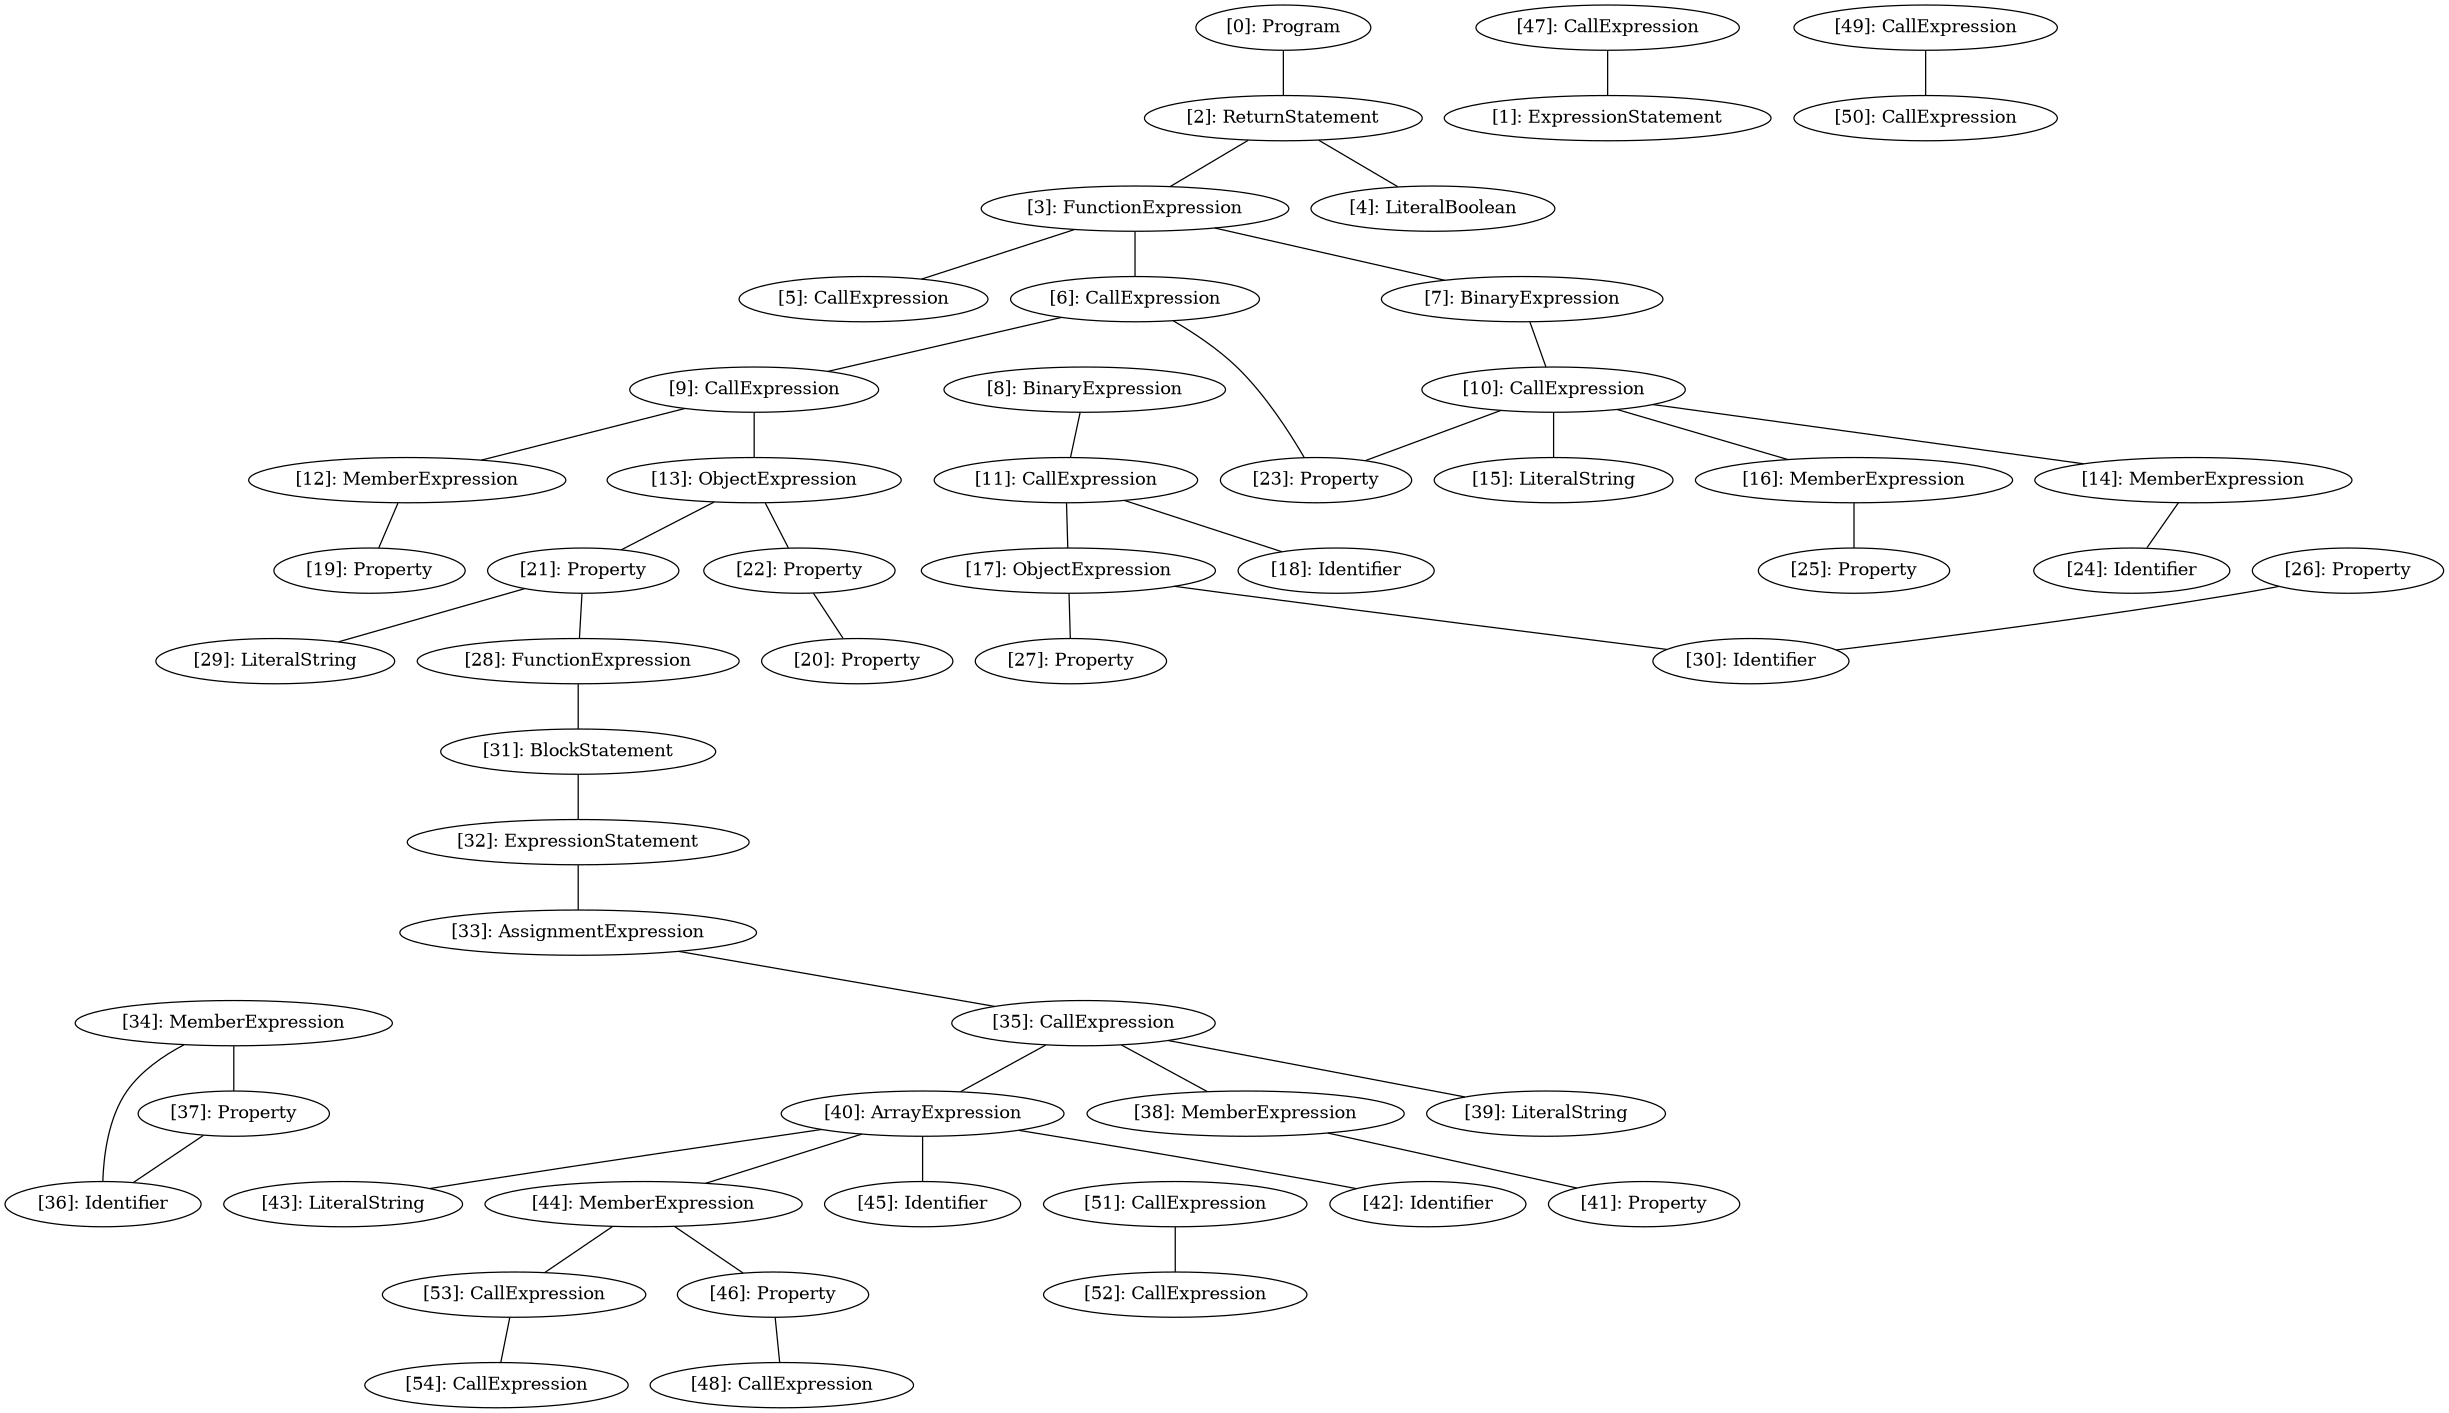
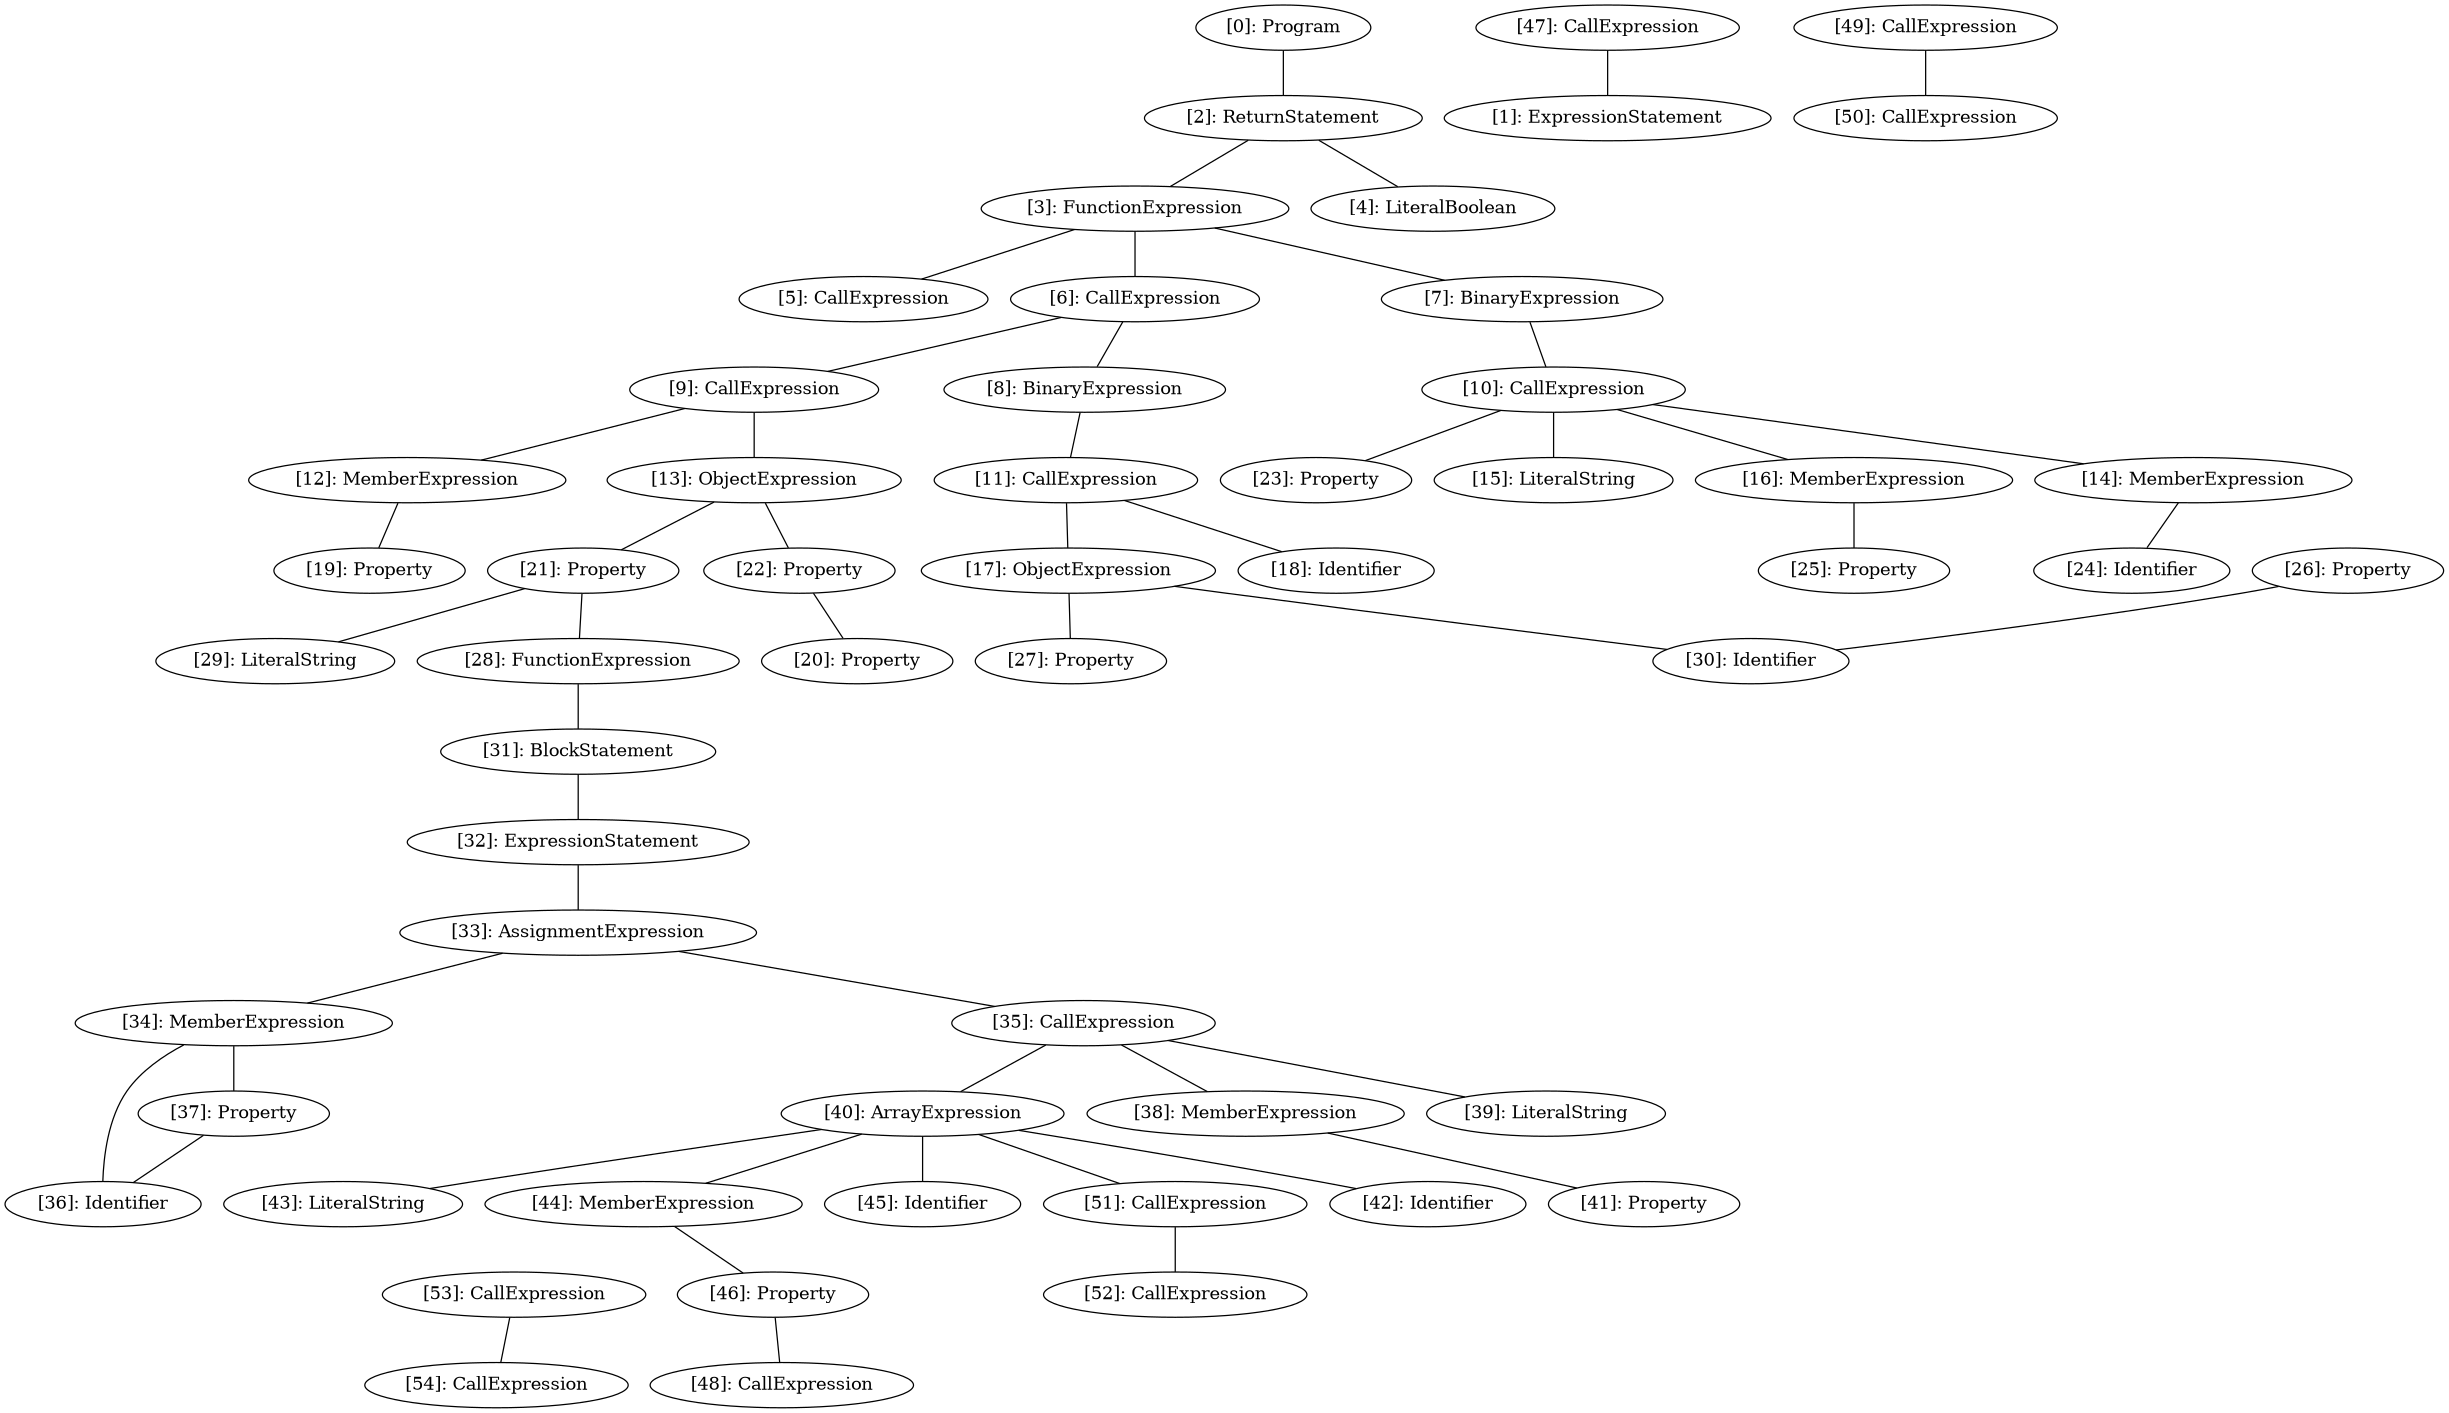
(1249, 379) -> (1110, 344)
none -> (405, 978)
none -> (1049, 1159)
(579, 1249) -> none
